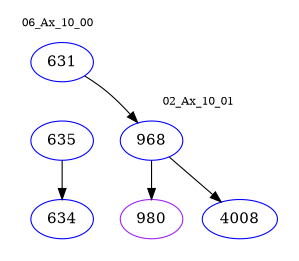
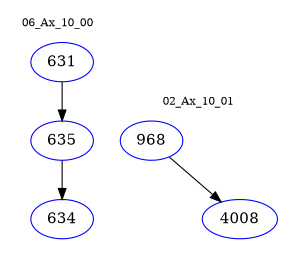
(119, 102) -> (62, 96)
(152, 219) -> none
